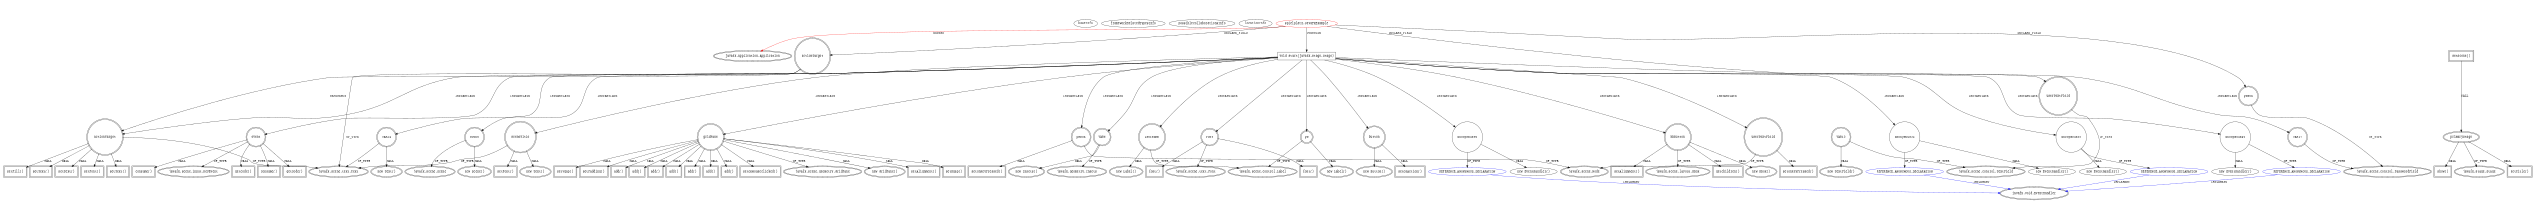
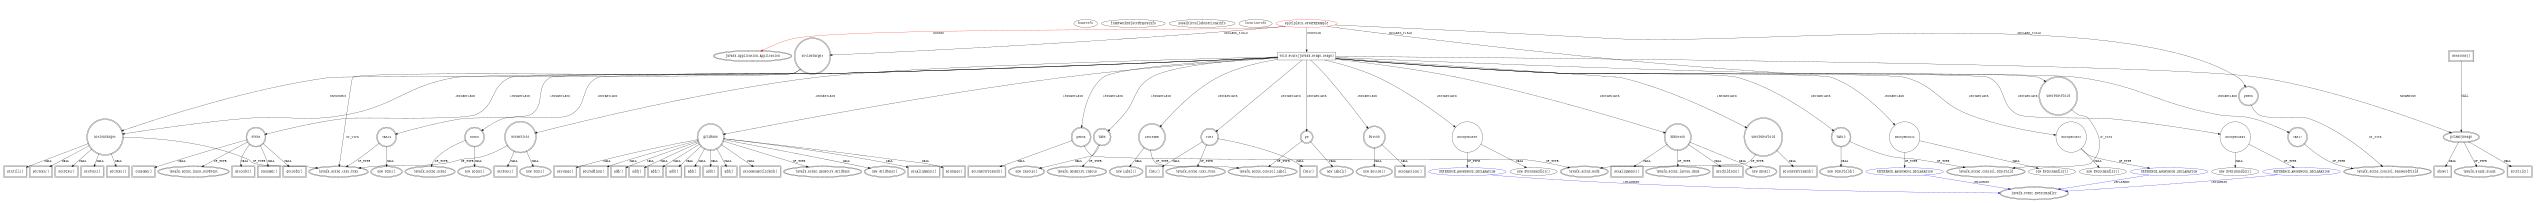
none -> (1897, 63)
none -> (1719, 75)
(2034, 193) -> (2034, 193)
